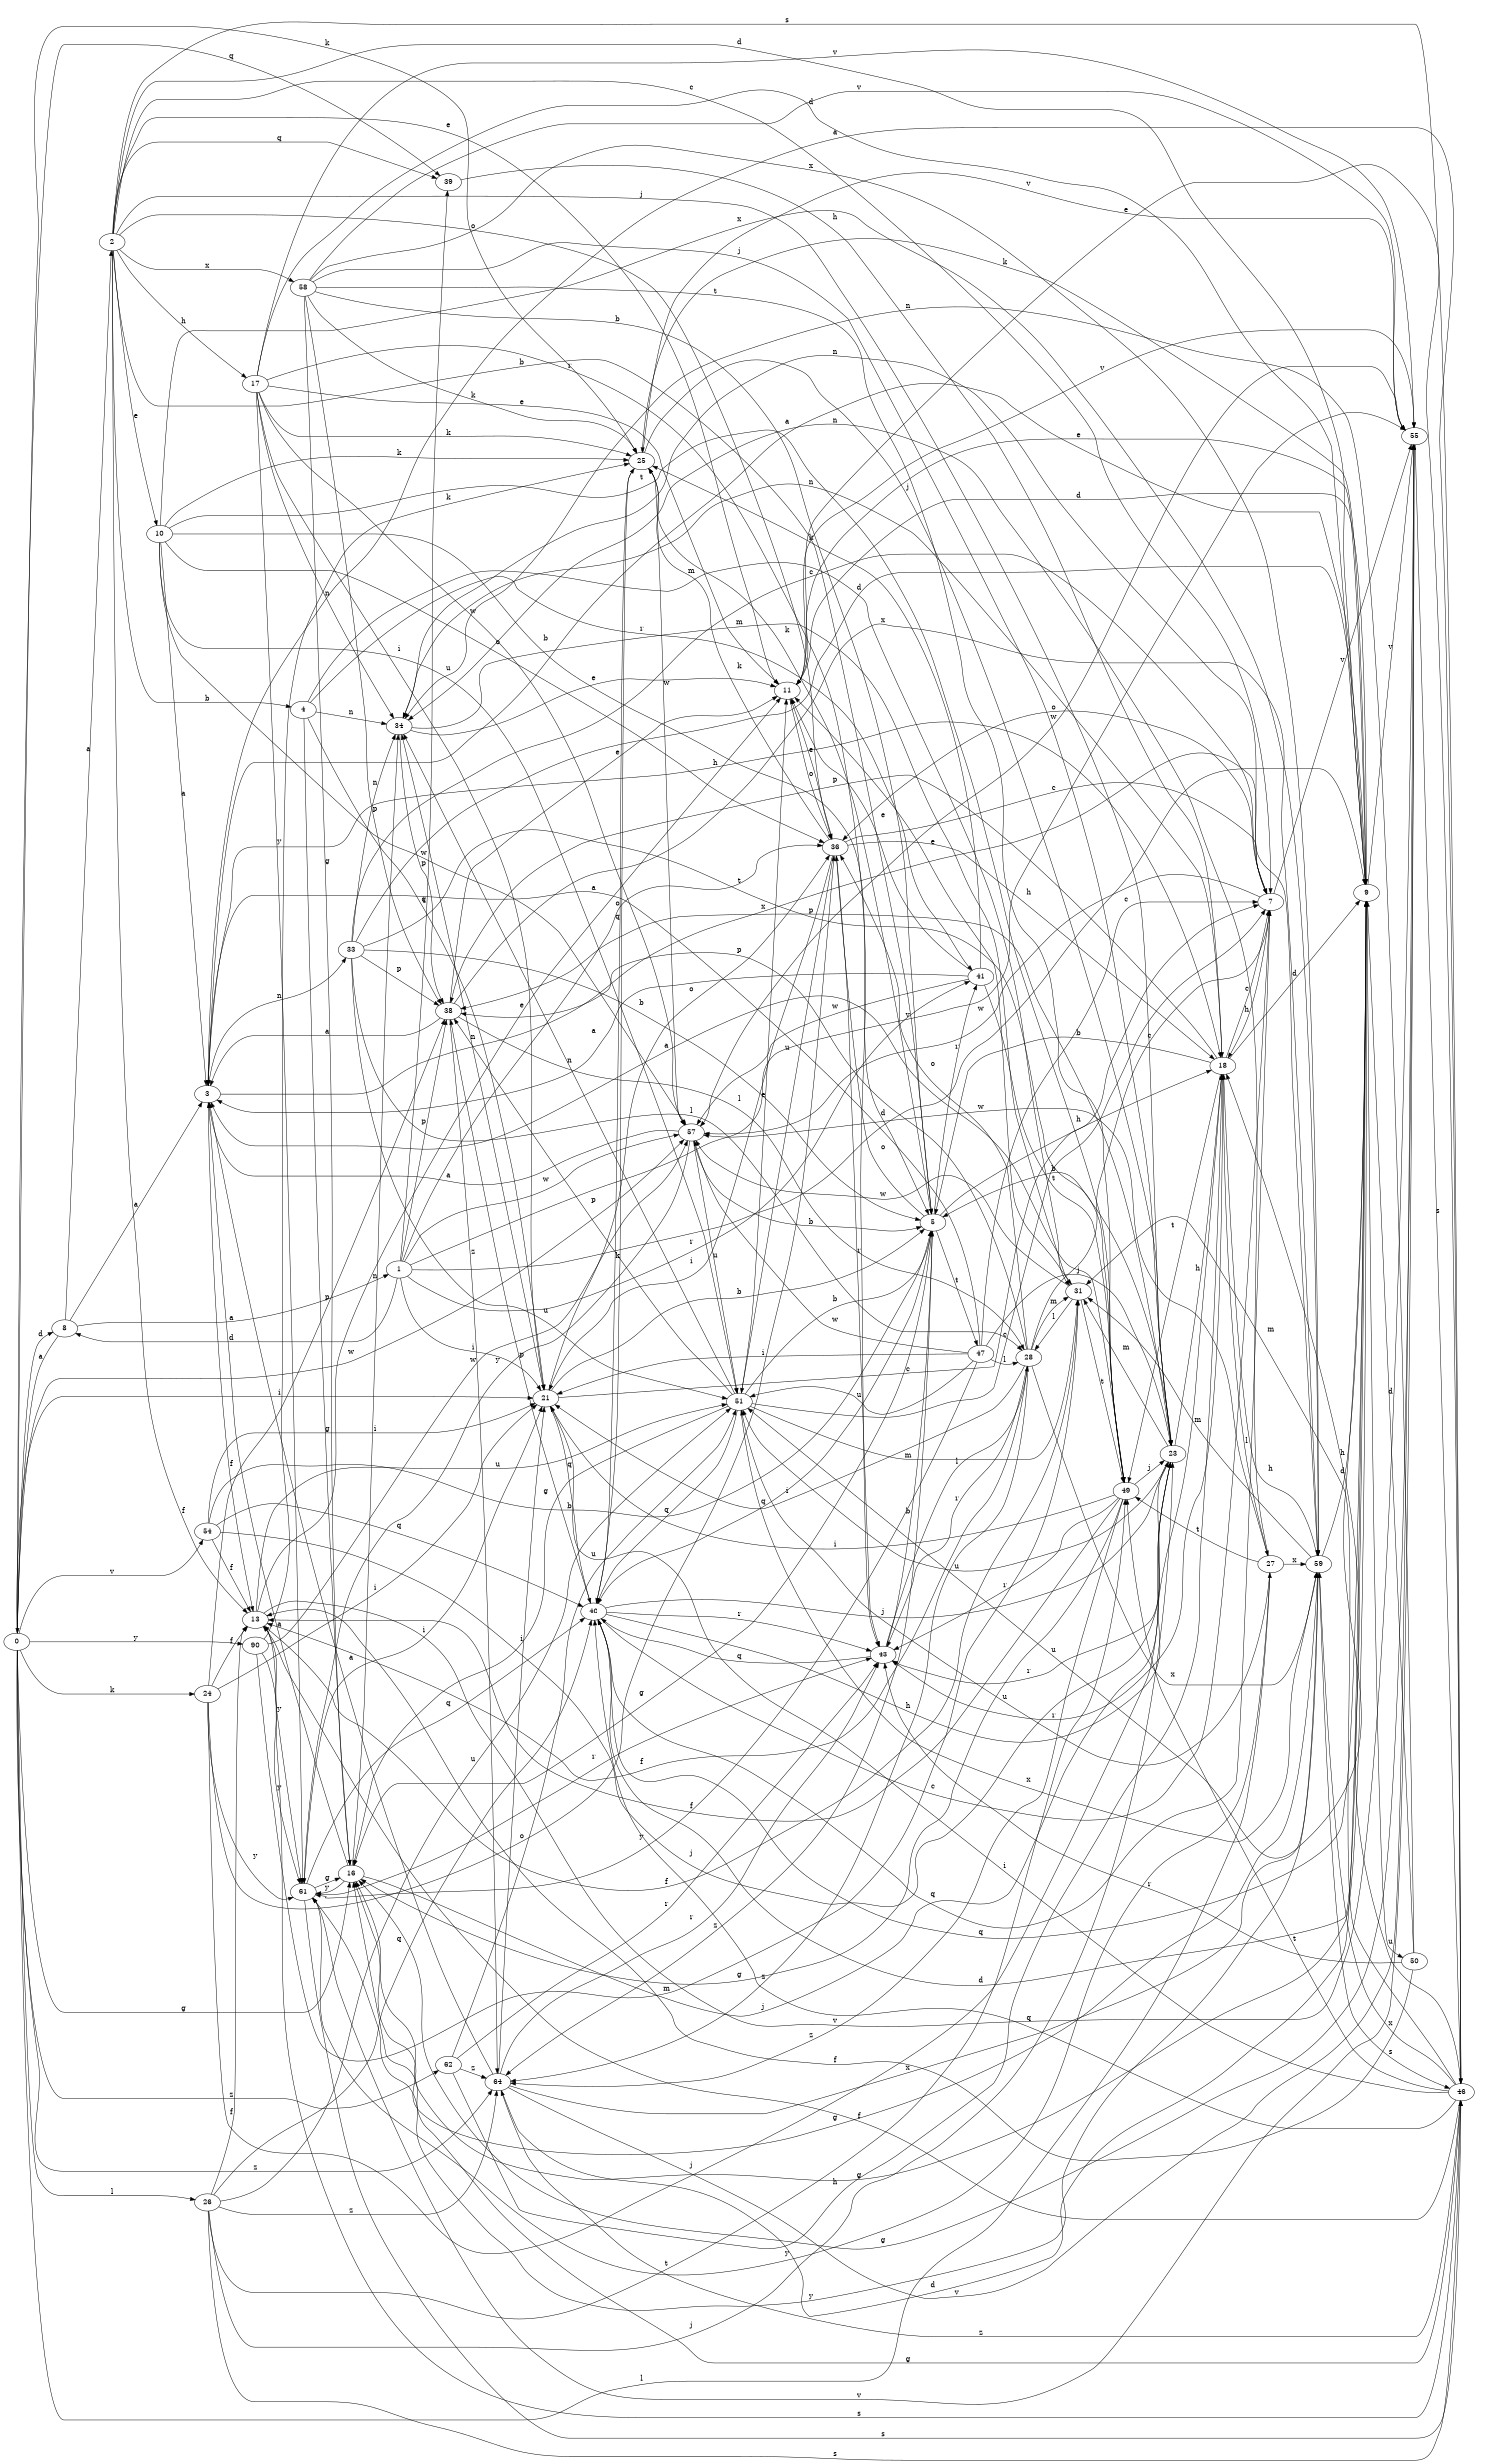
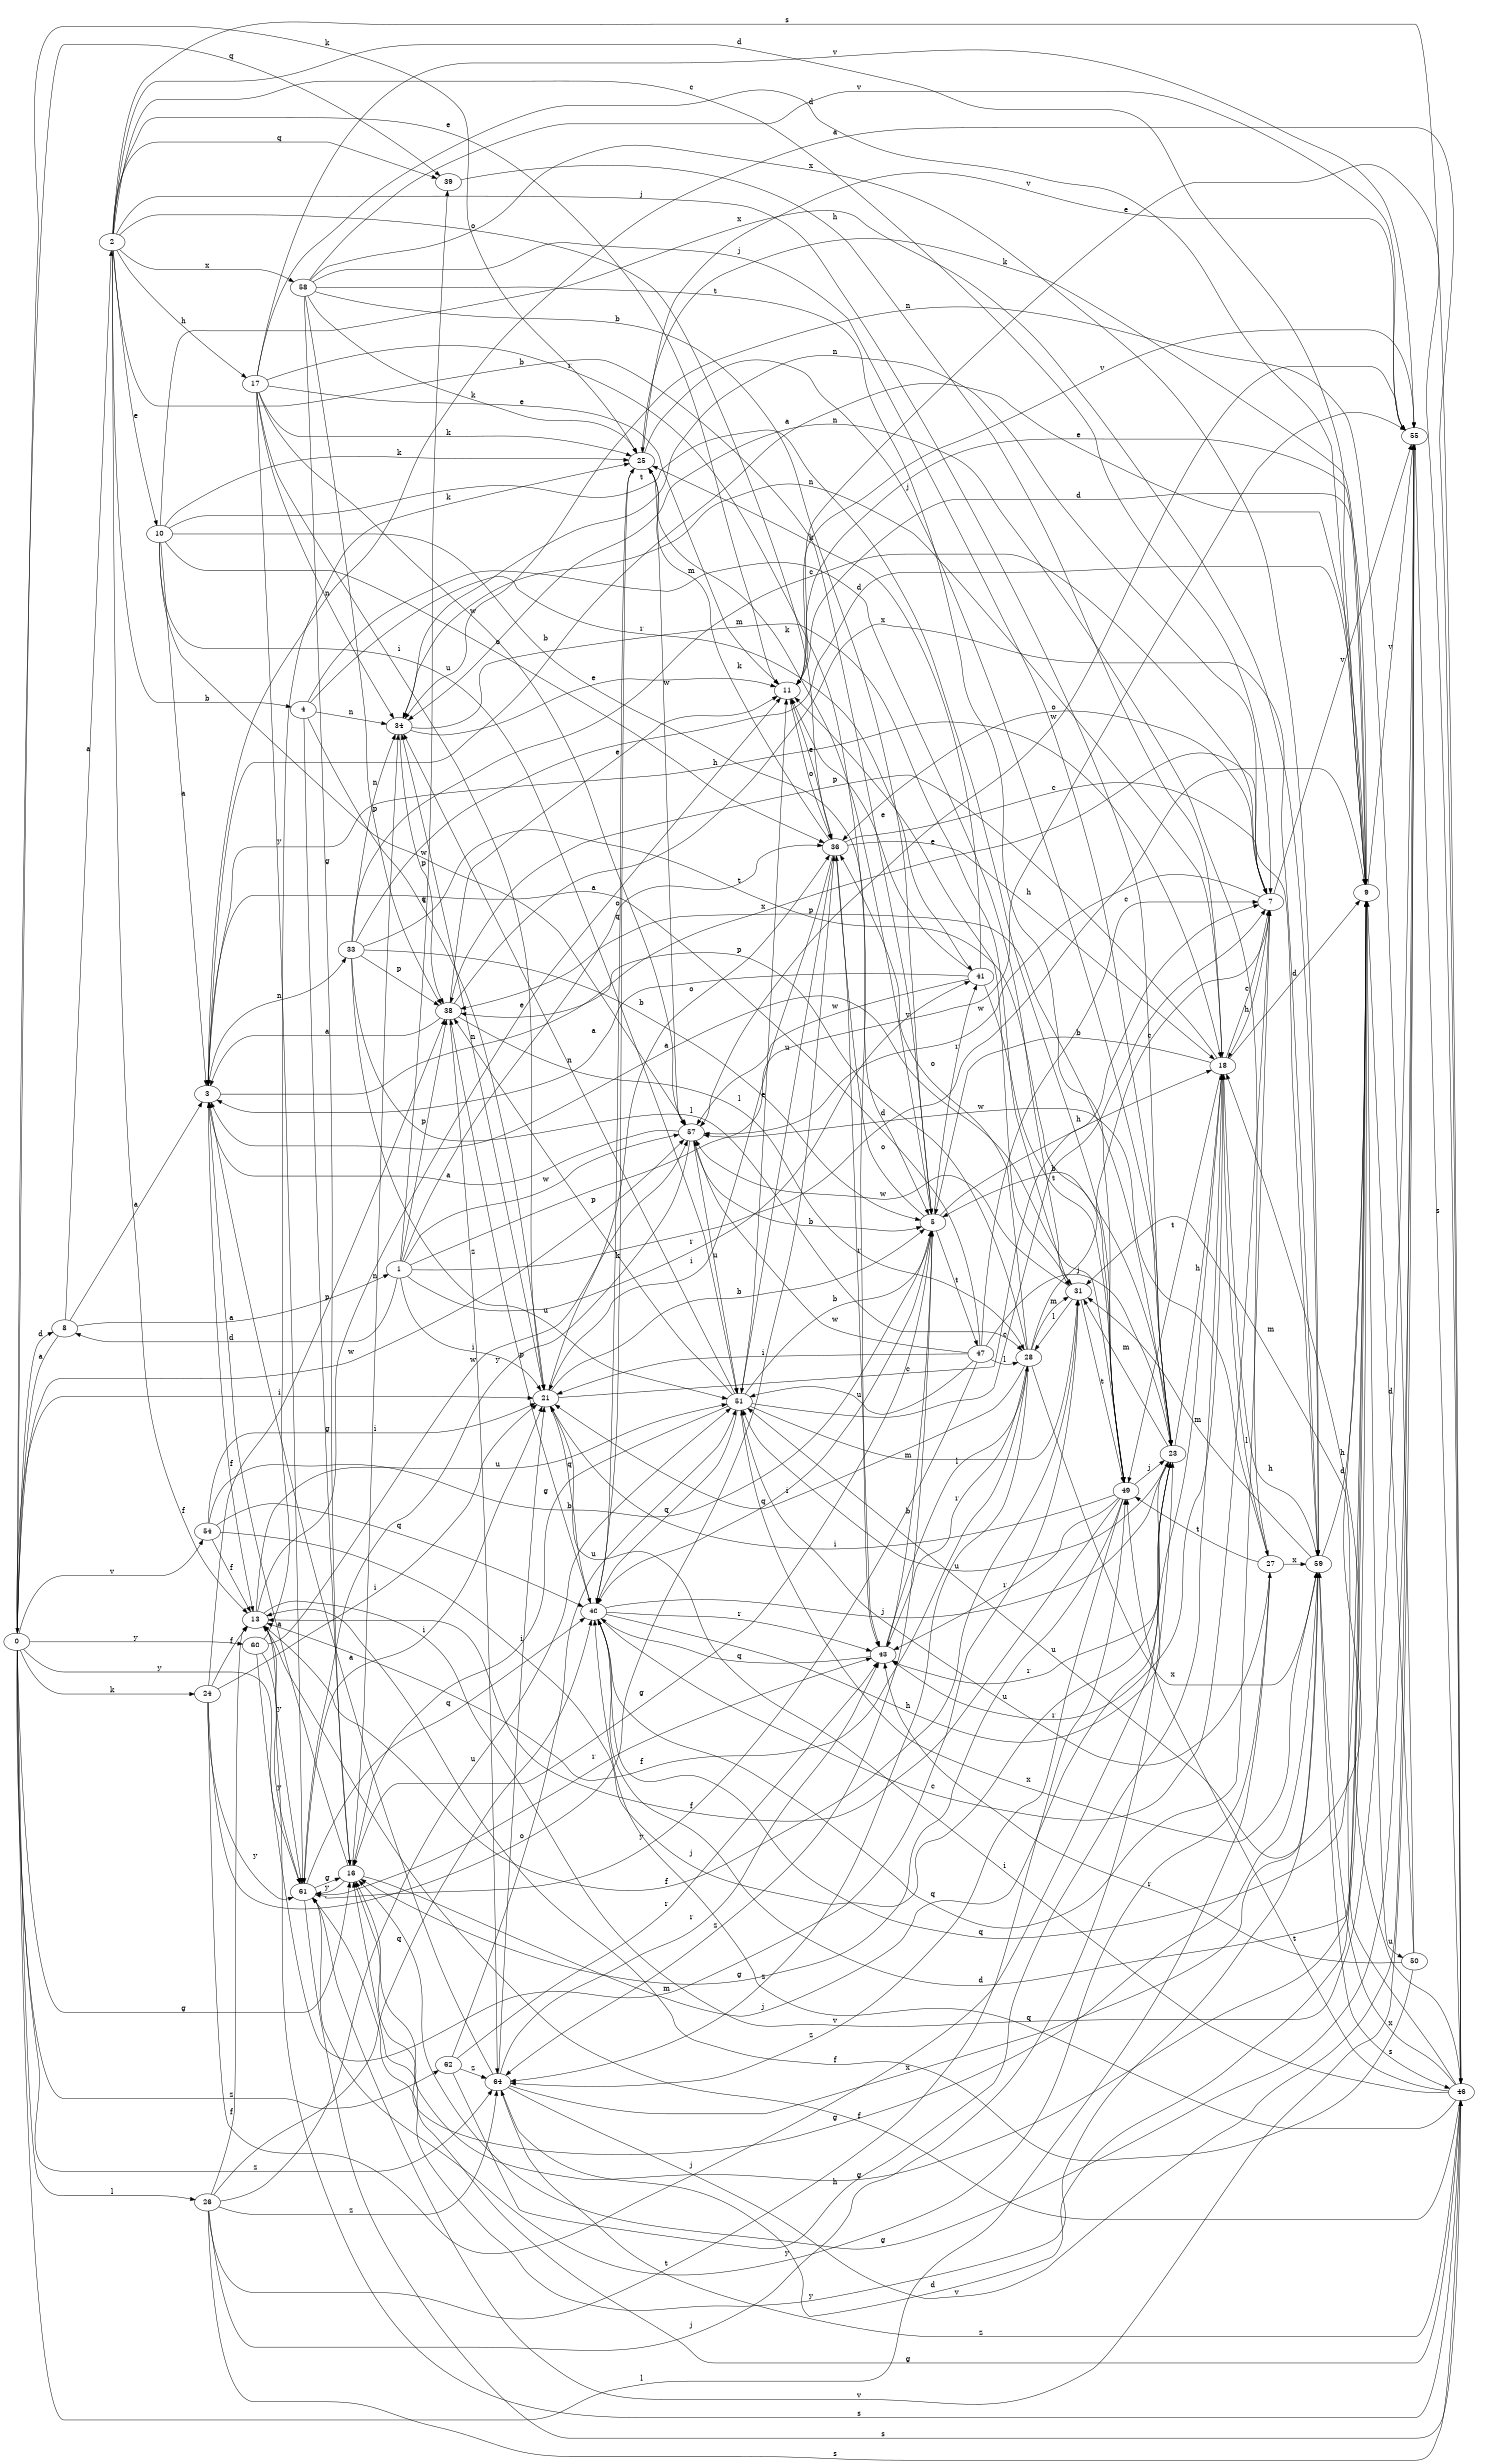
(255, 1646) -> (255, 1646)
none -> (230, 1672)
